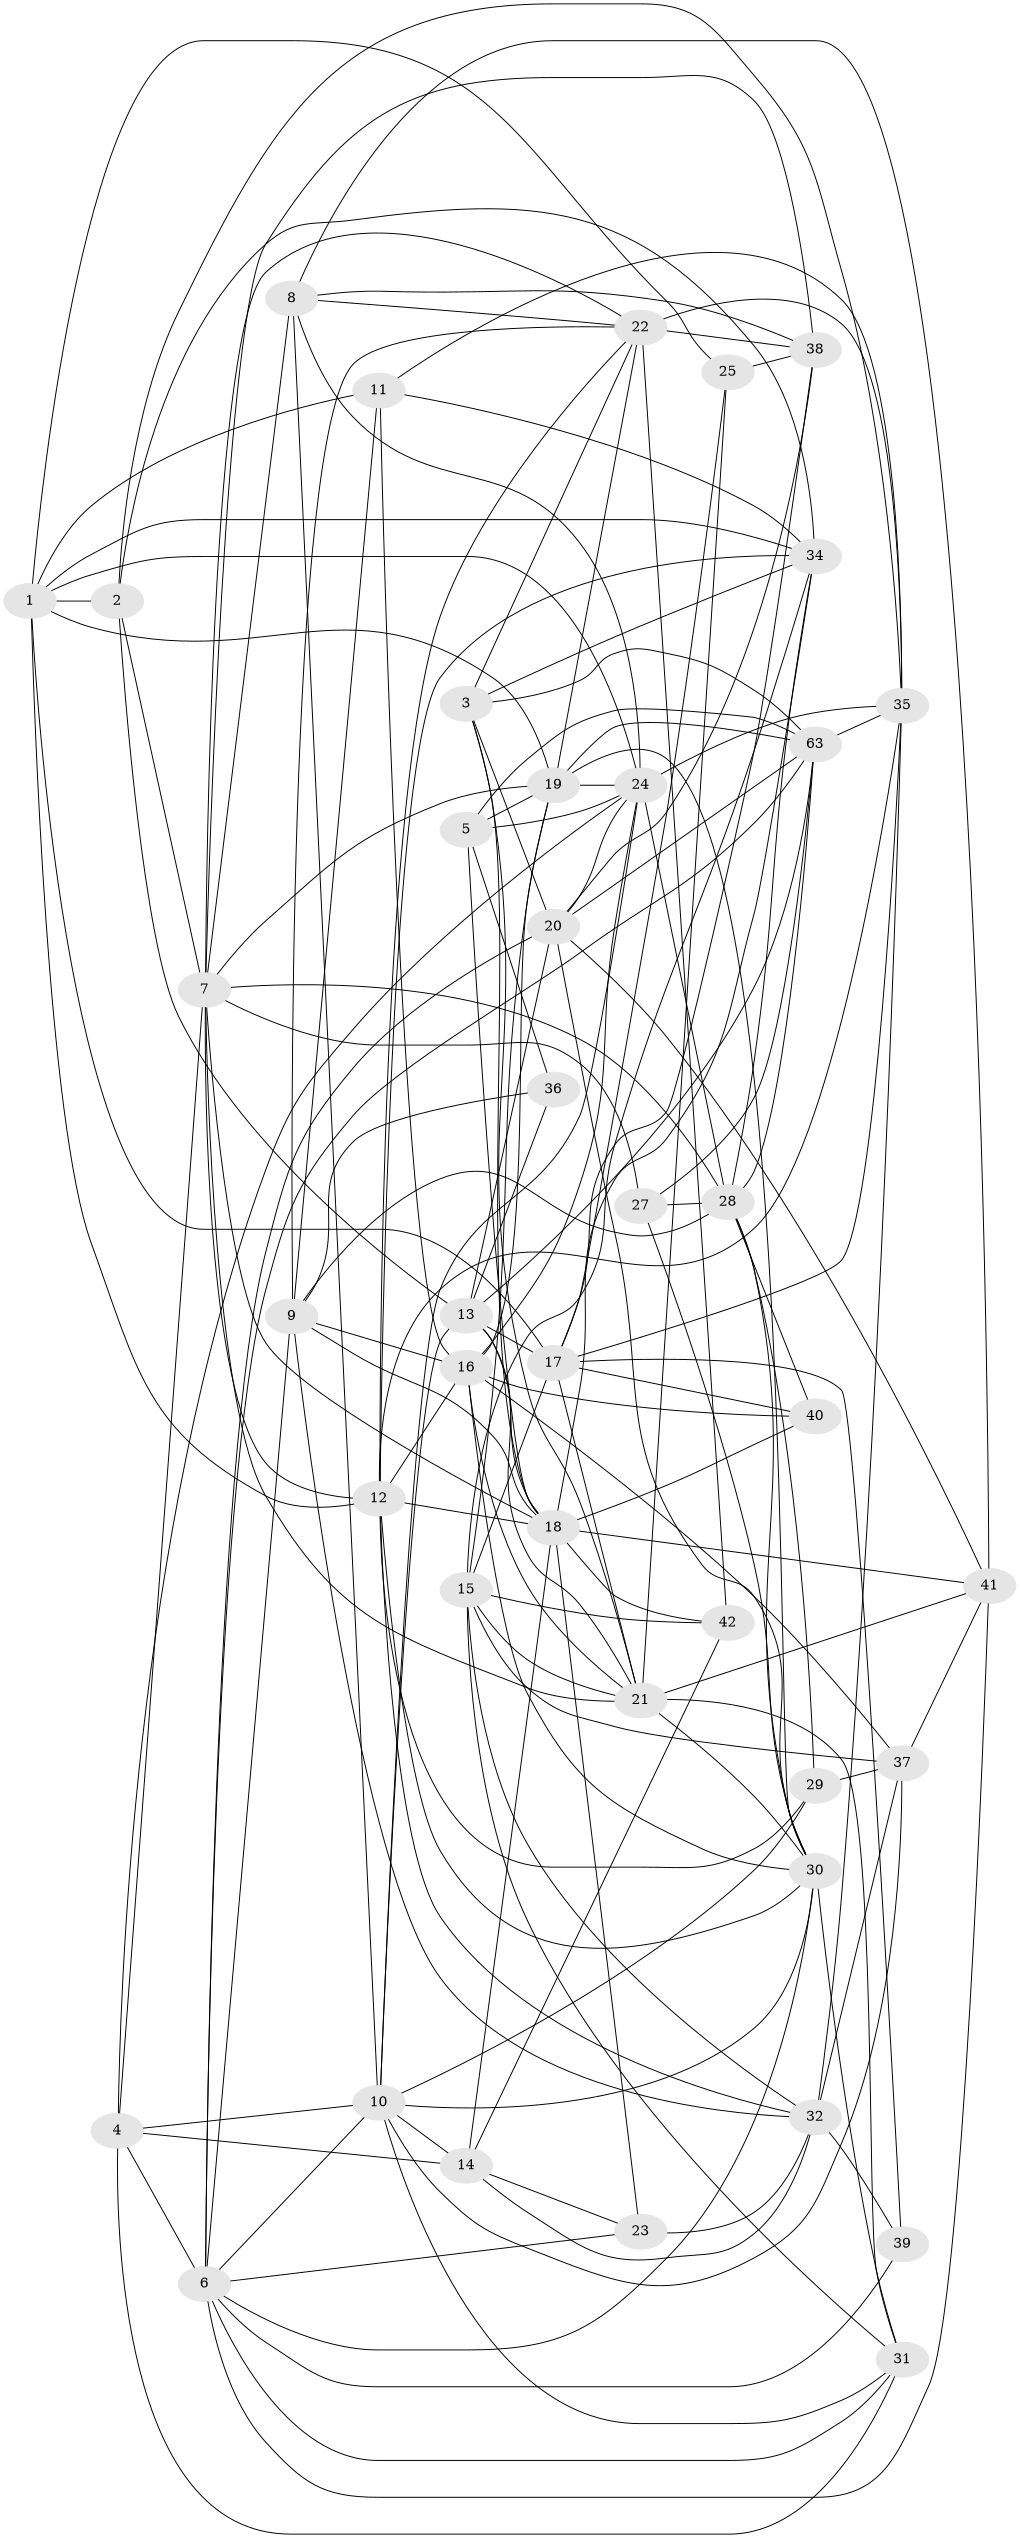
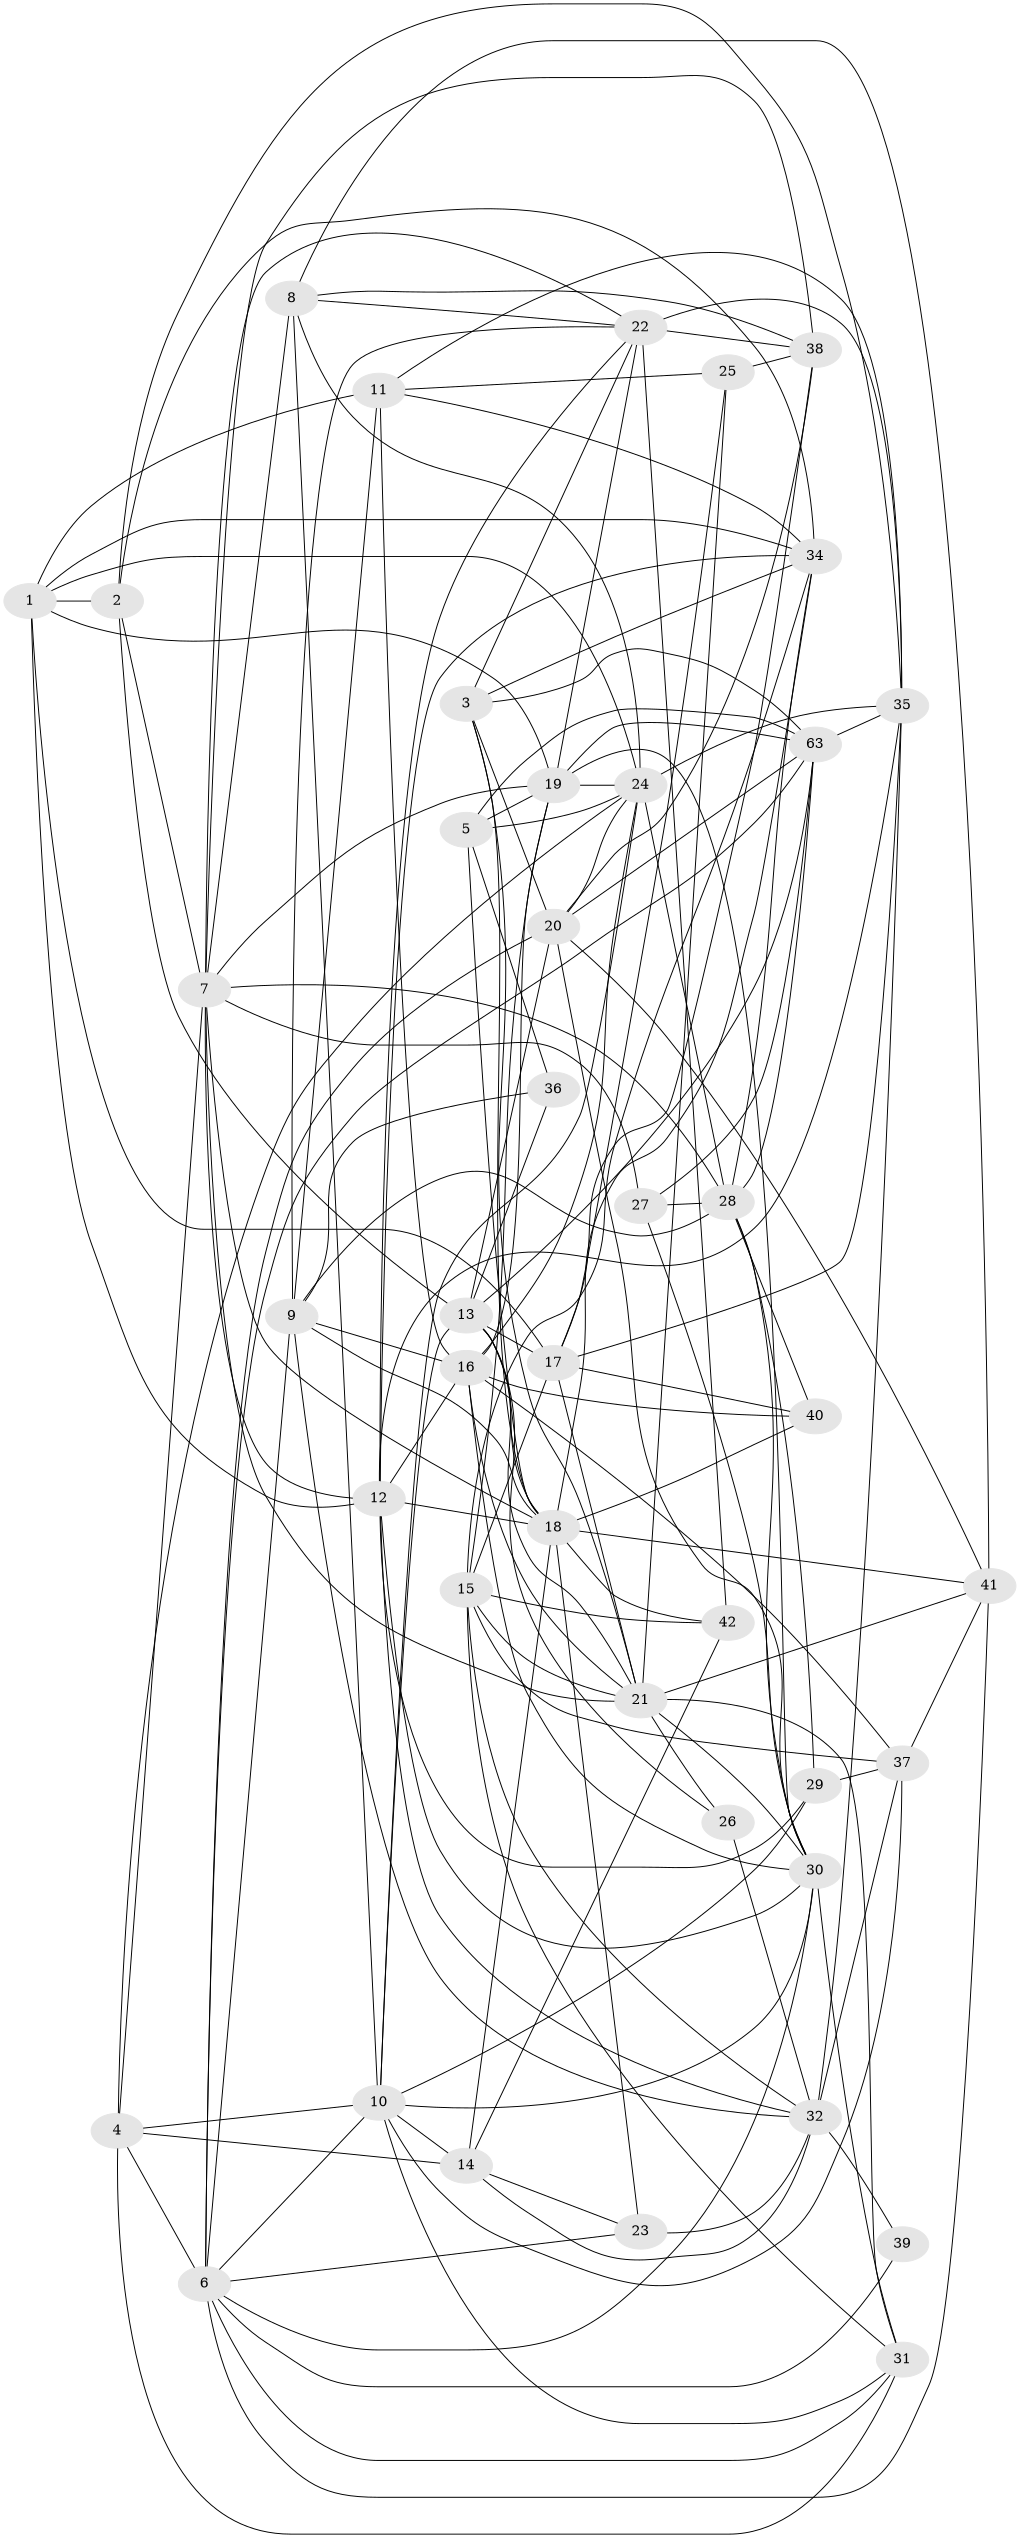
(227, 41) -> (554, 381)
(868, 1675) -> none
none -> (728, 1823)
